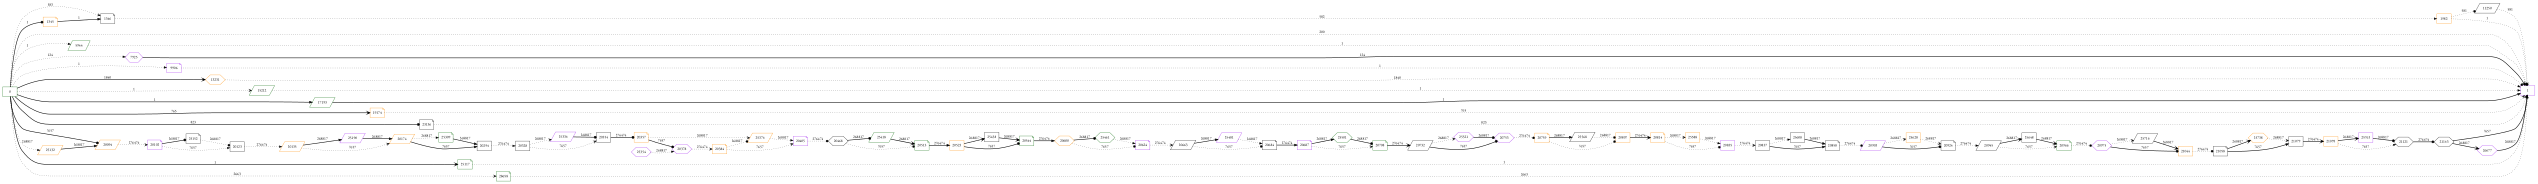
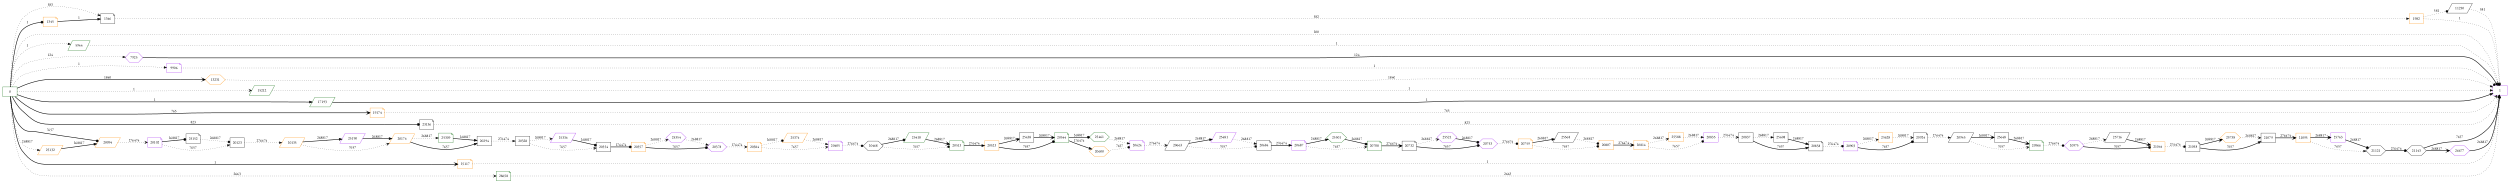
(698, 138) -> (656, 143)
(1084, 139) -> (1078, 137)
(1420, 145) -> (1409, 146)
(1873, 146) -> (1851, 146)
(465, 164) -> (465, 164)
